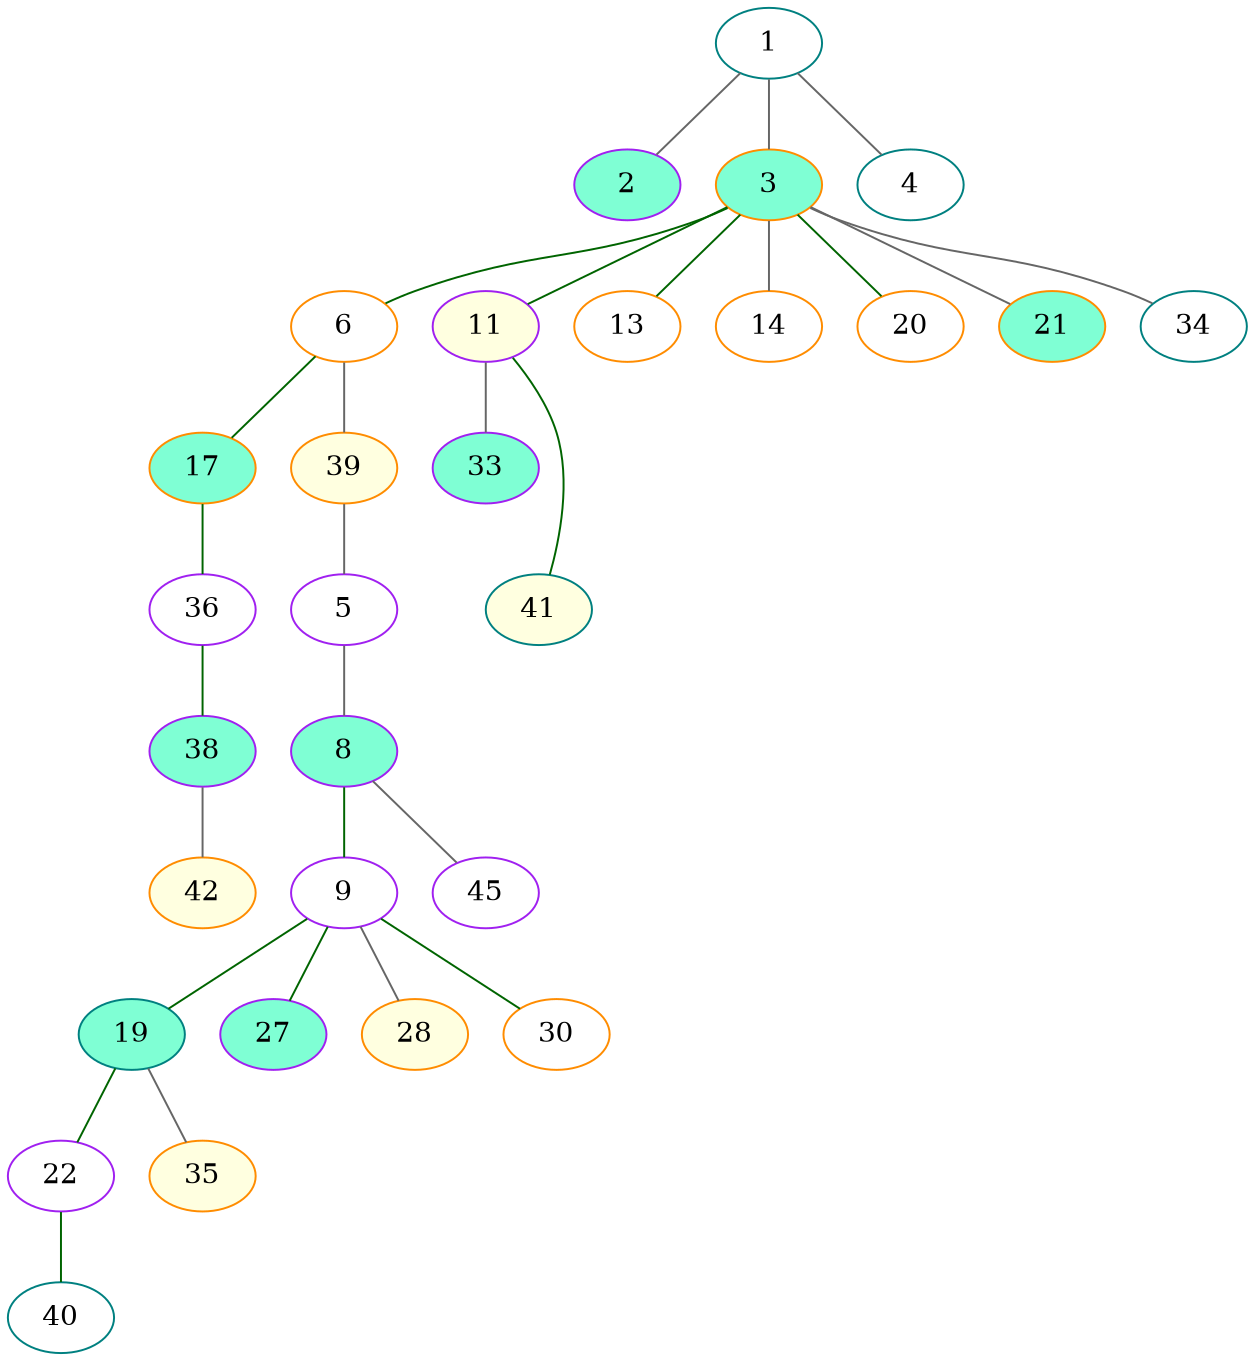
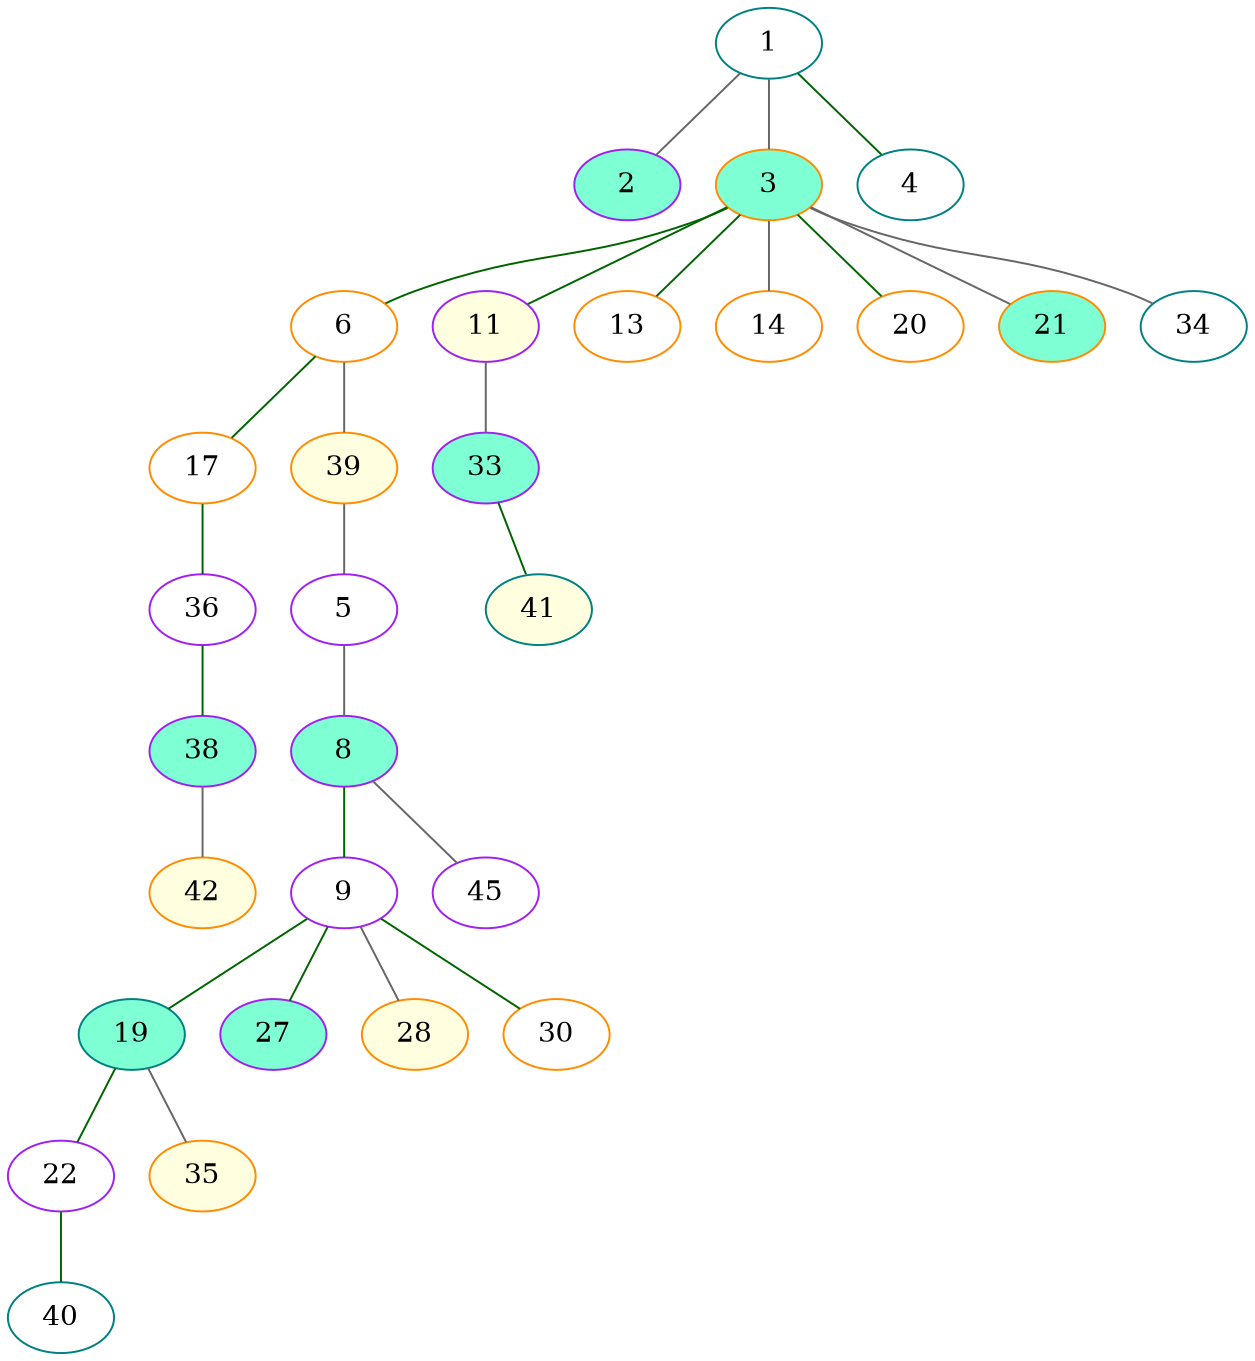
(840, 114) -> (840, 114)
(562, 460) -> (512, 539)
(203, 468) -> (203, 468)
